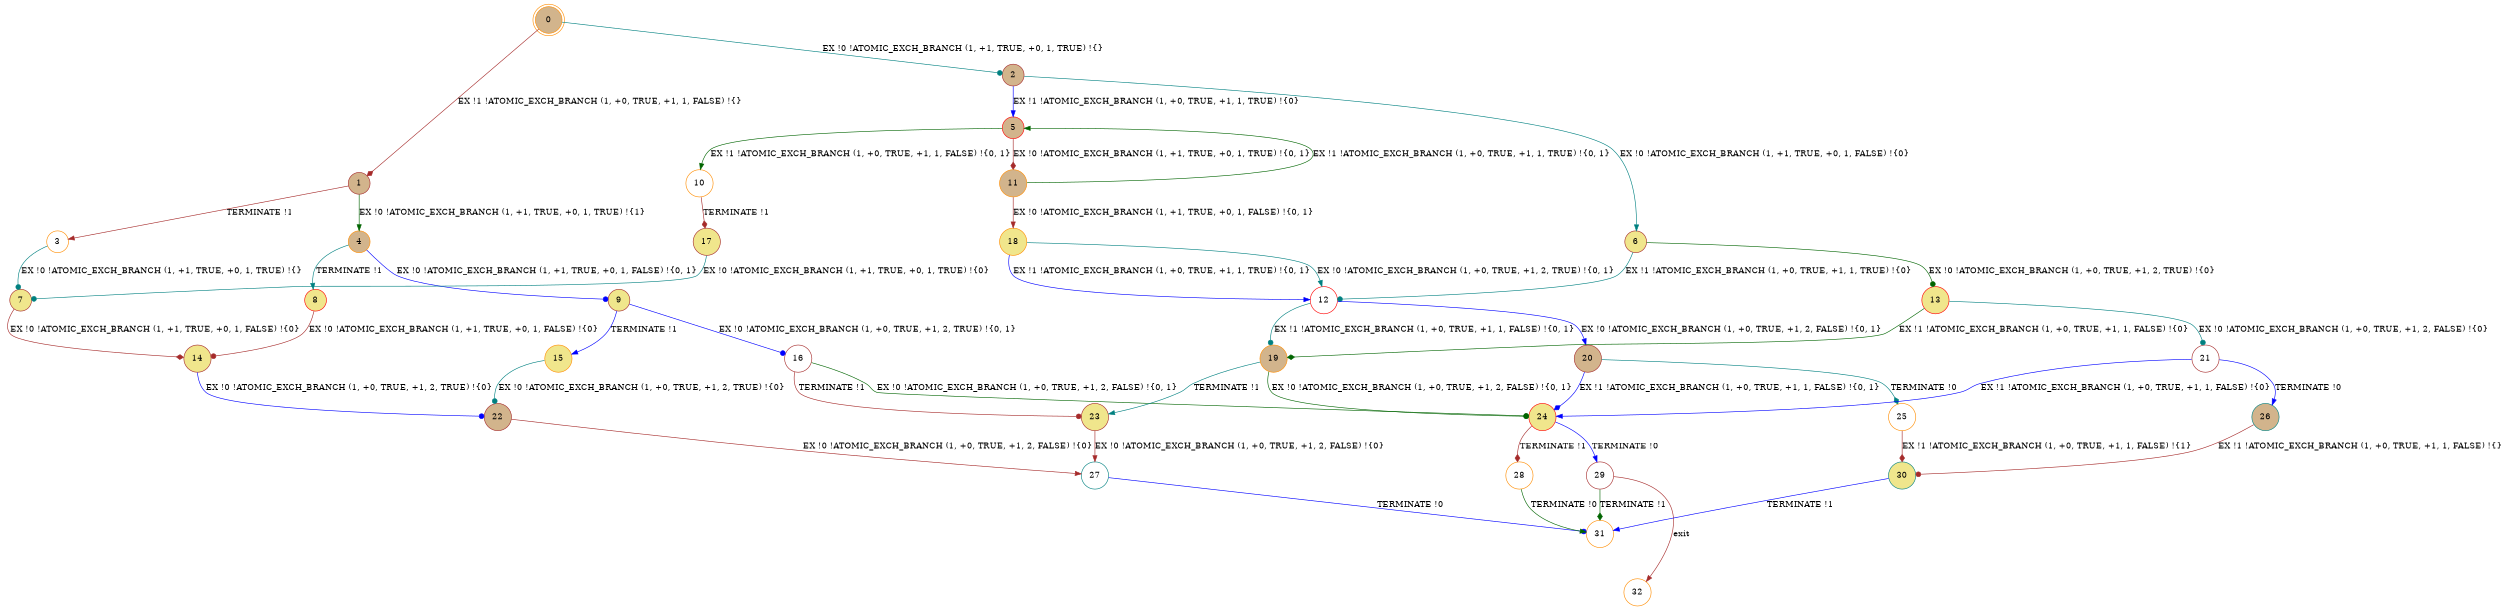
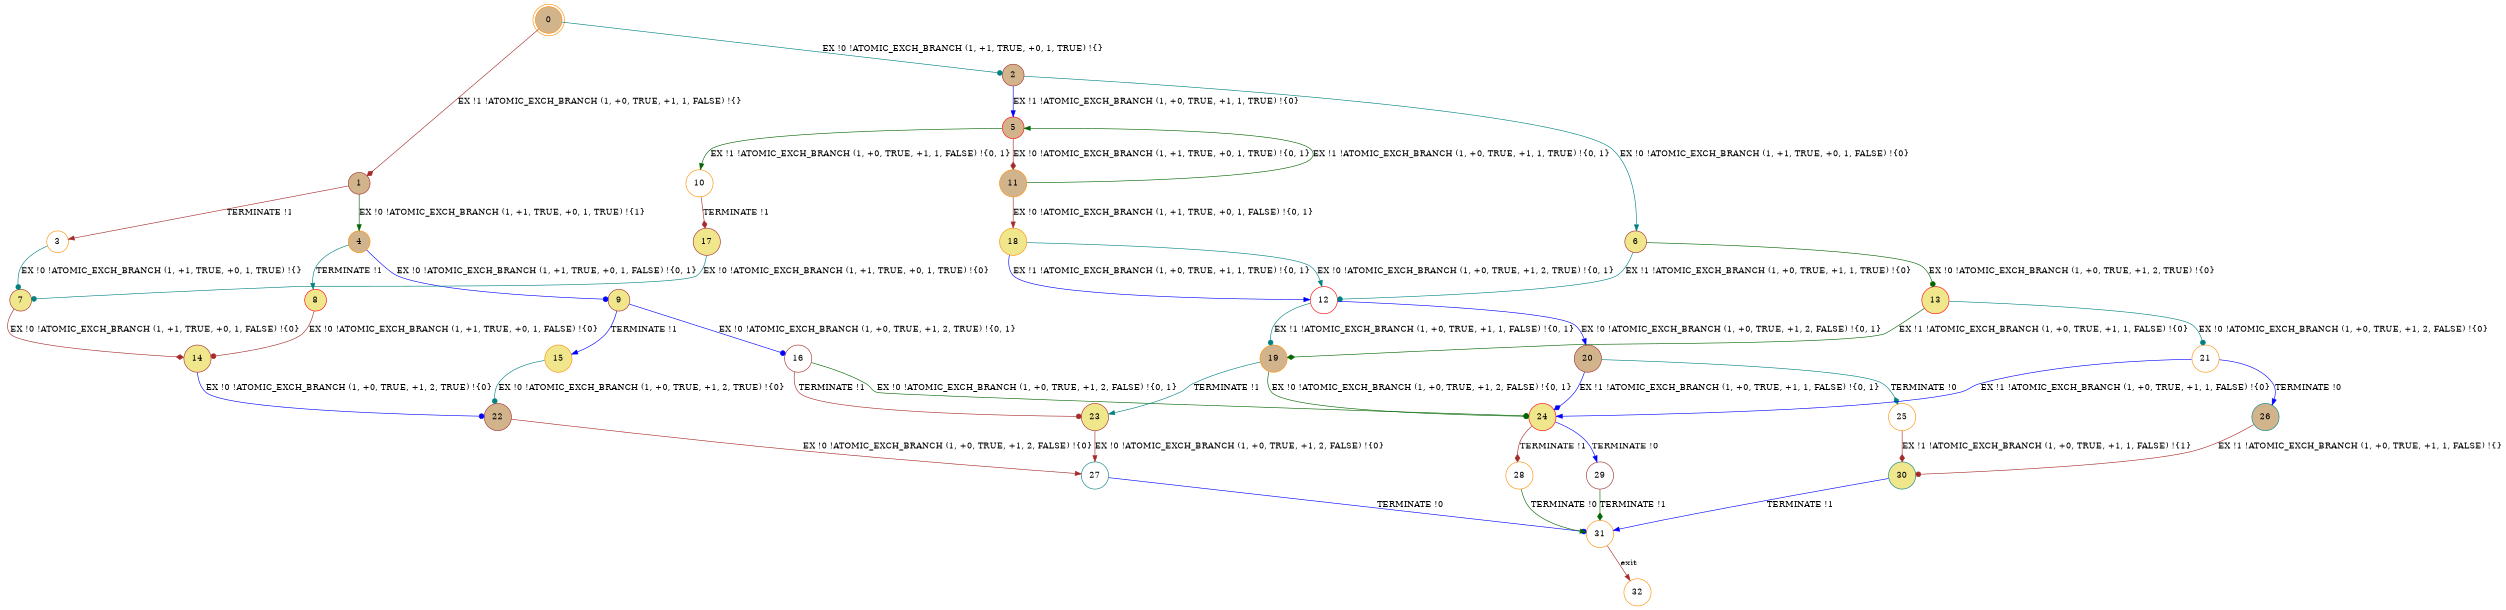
(2206, 359) -> (2206, 359)
(1672, 511) -> (1617, 561)
